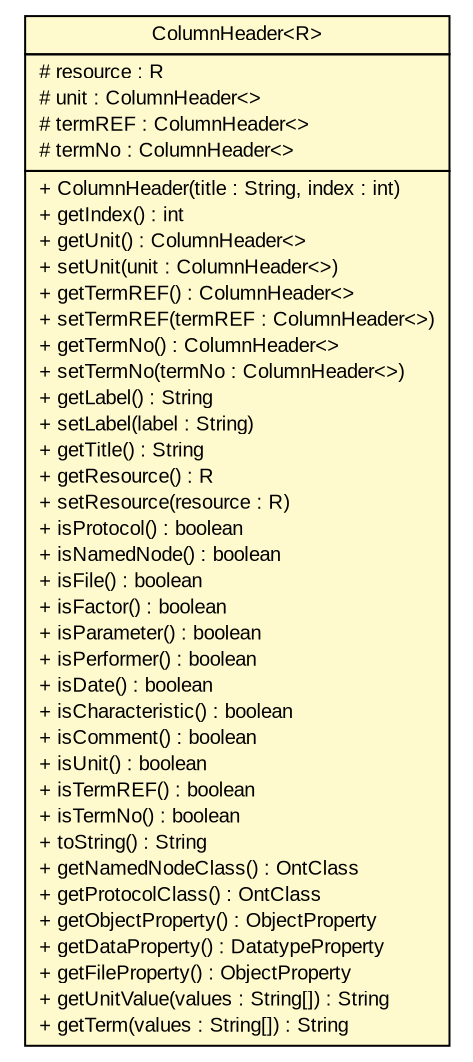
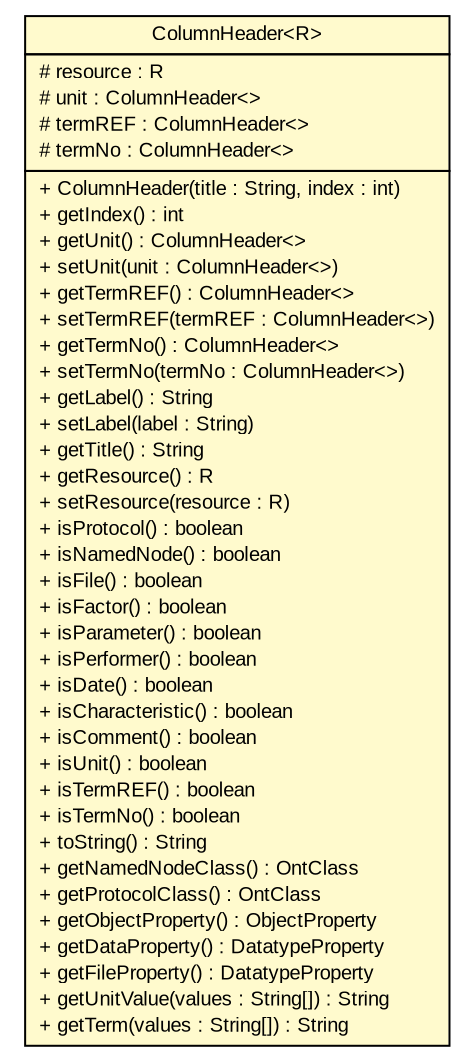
(196, 973) -> (207, 973)
